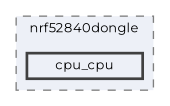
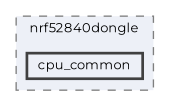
(85, 66) -> (85, 66)
